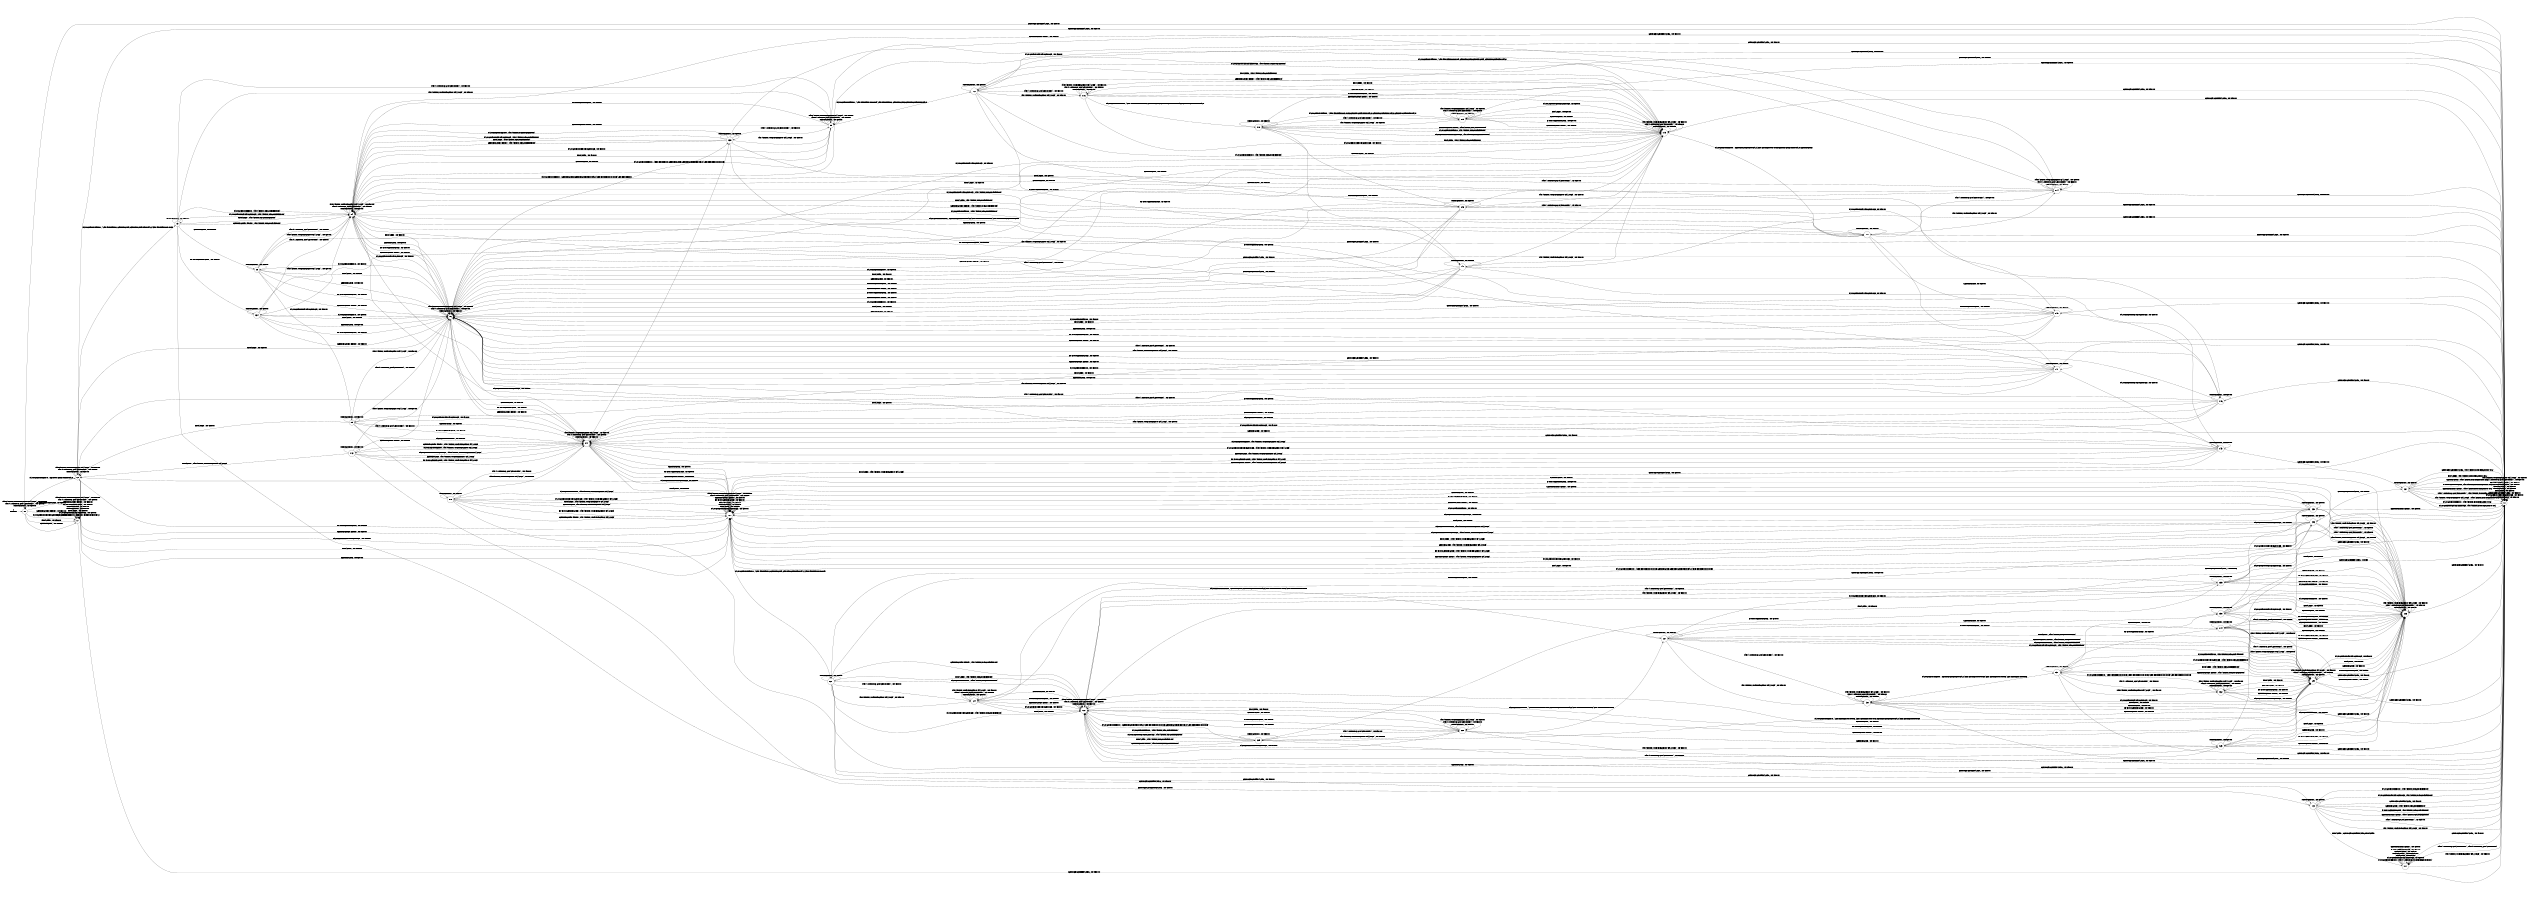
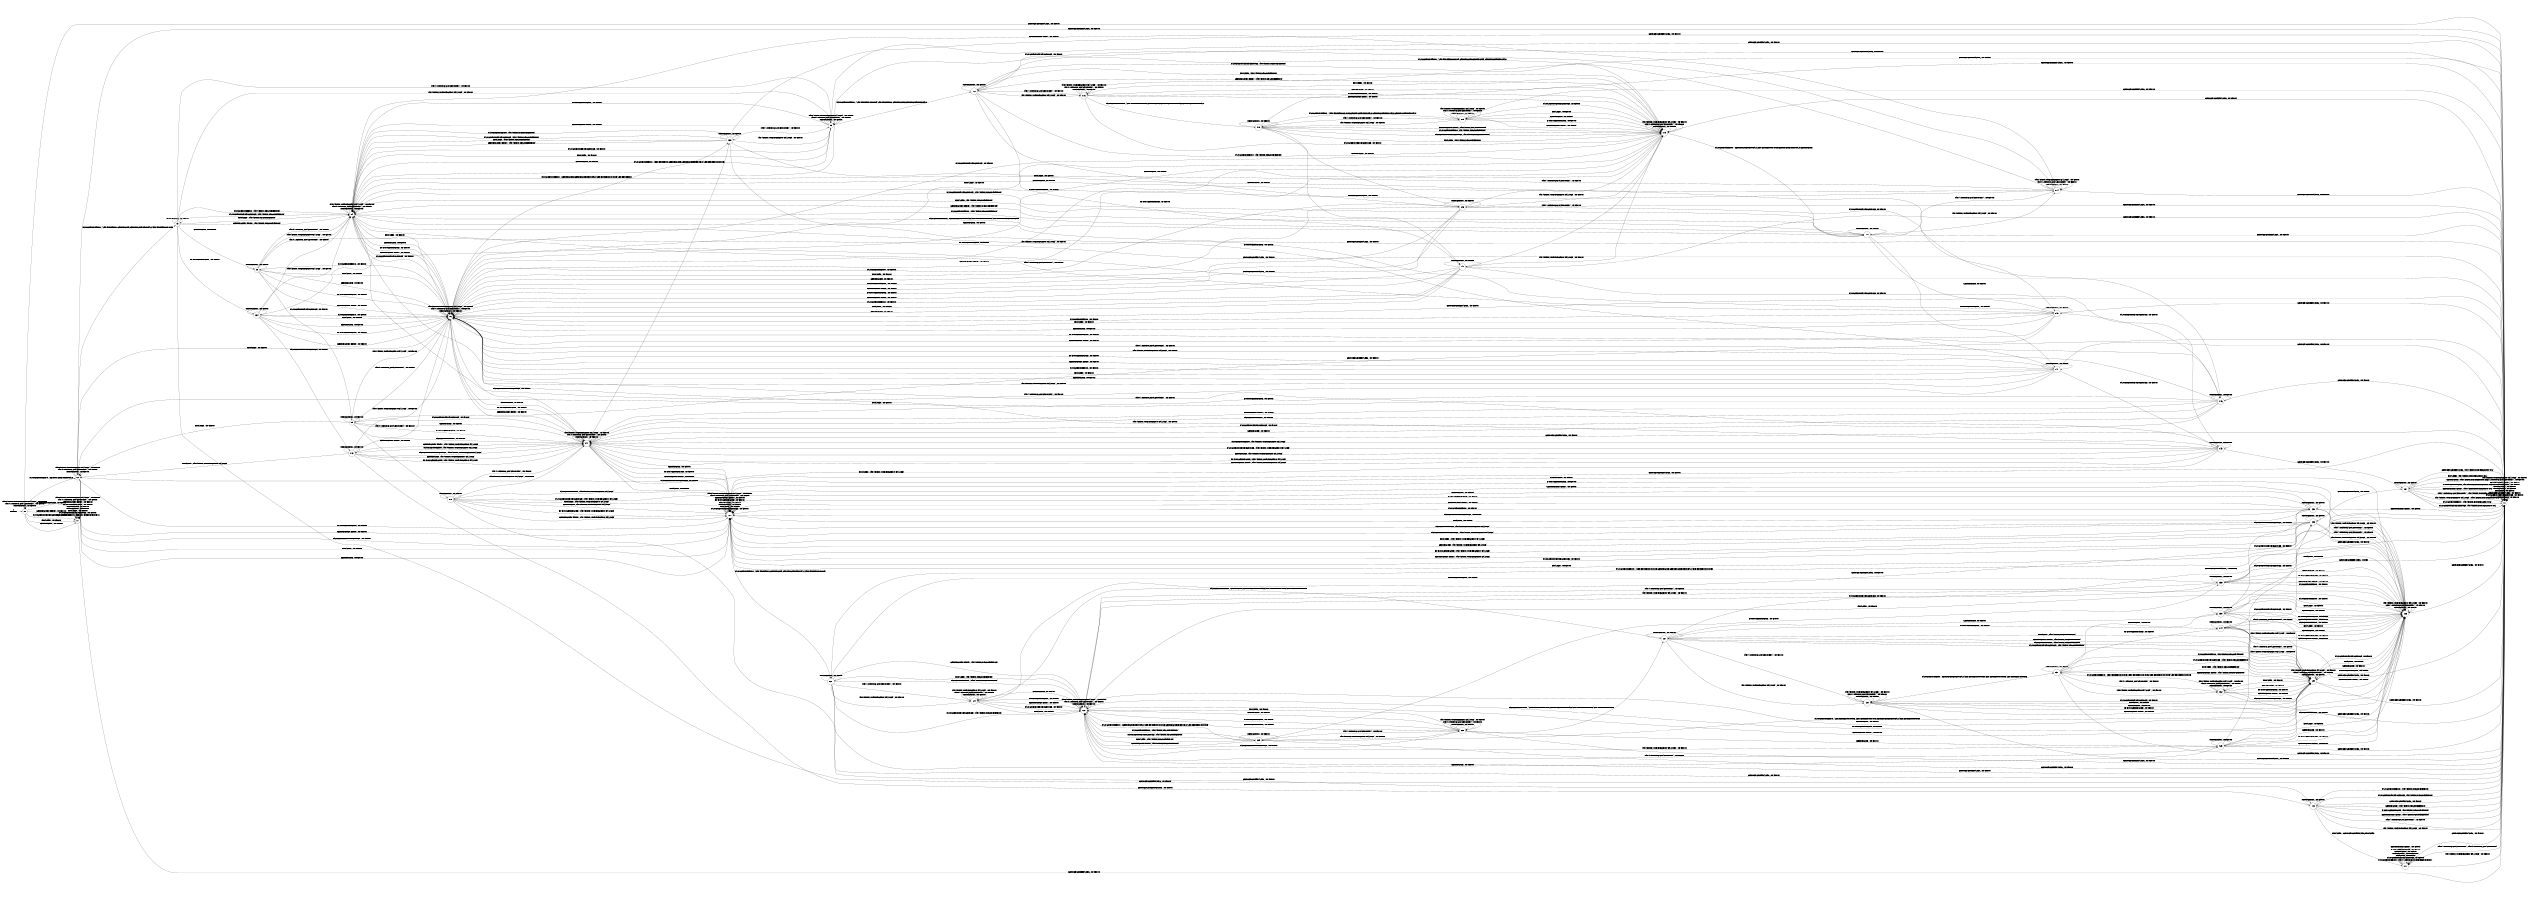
none -> (307, 381)
